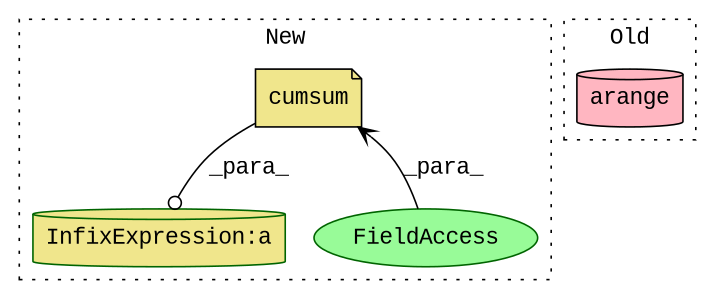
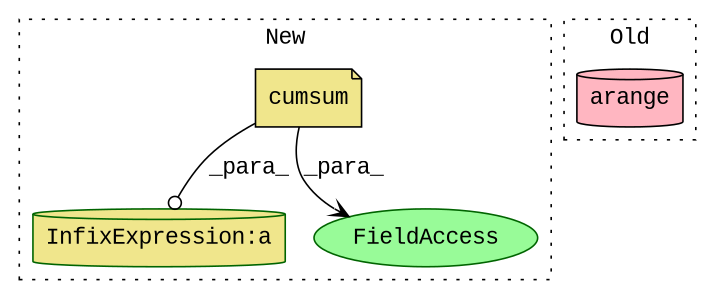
(400, 169) -> (301, 175)
